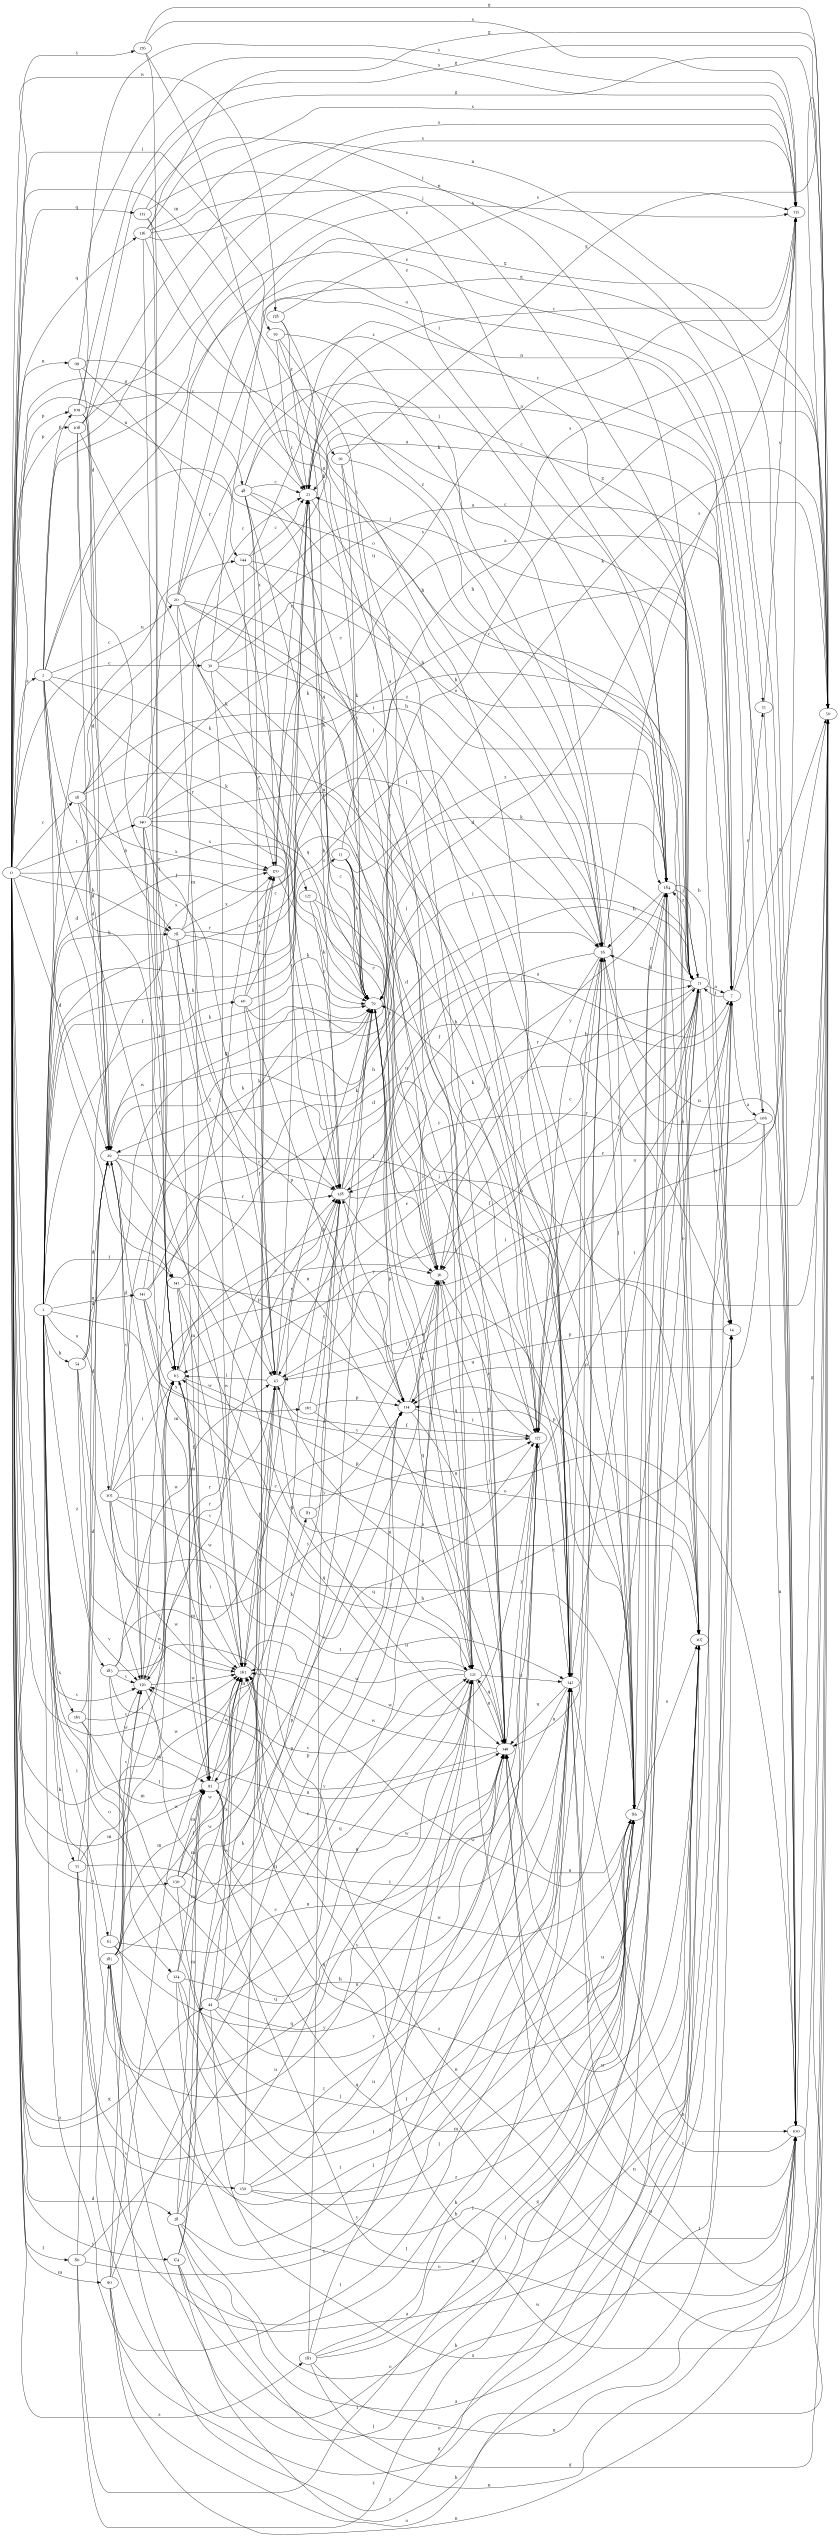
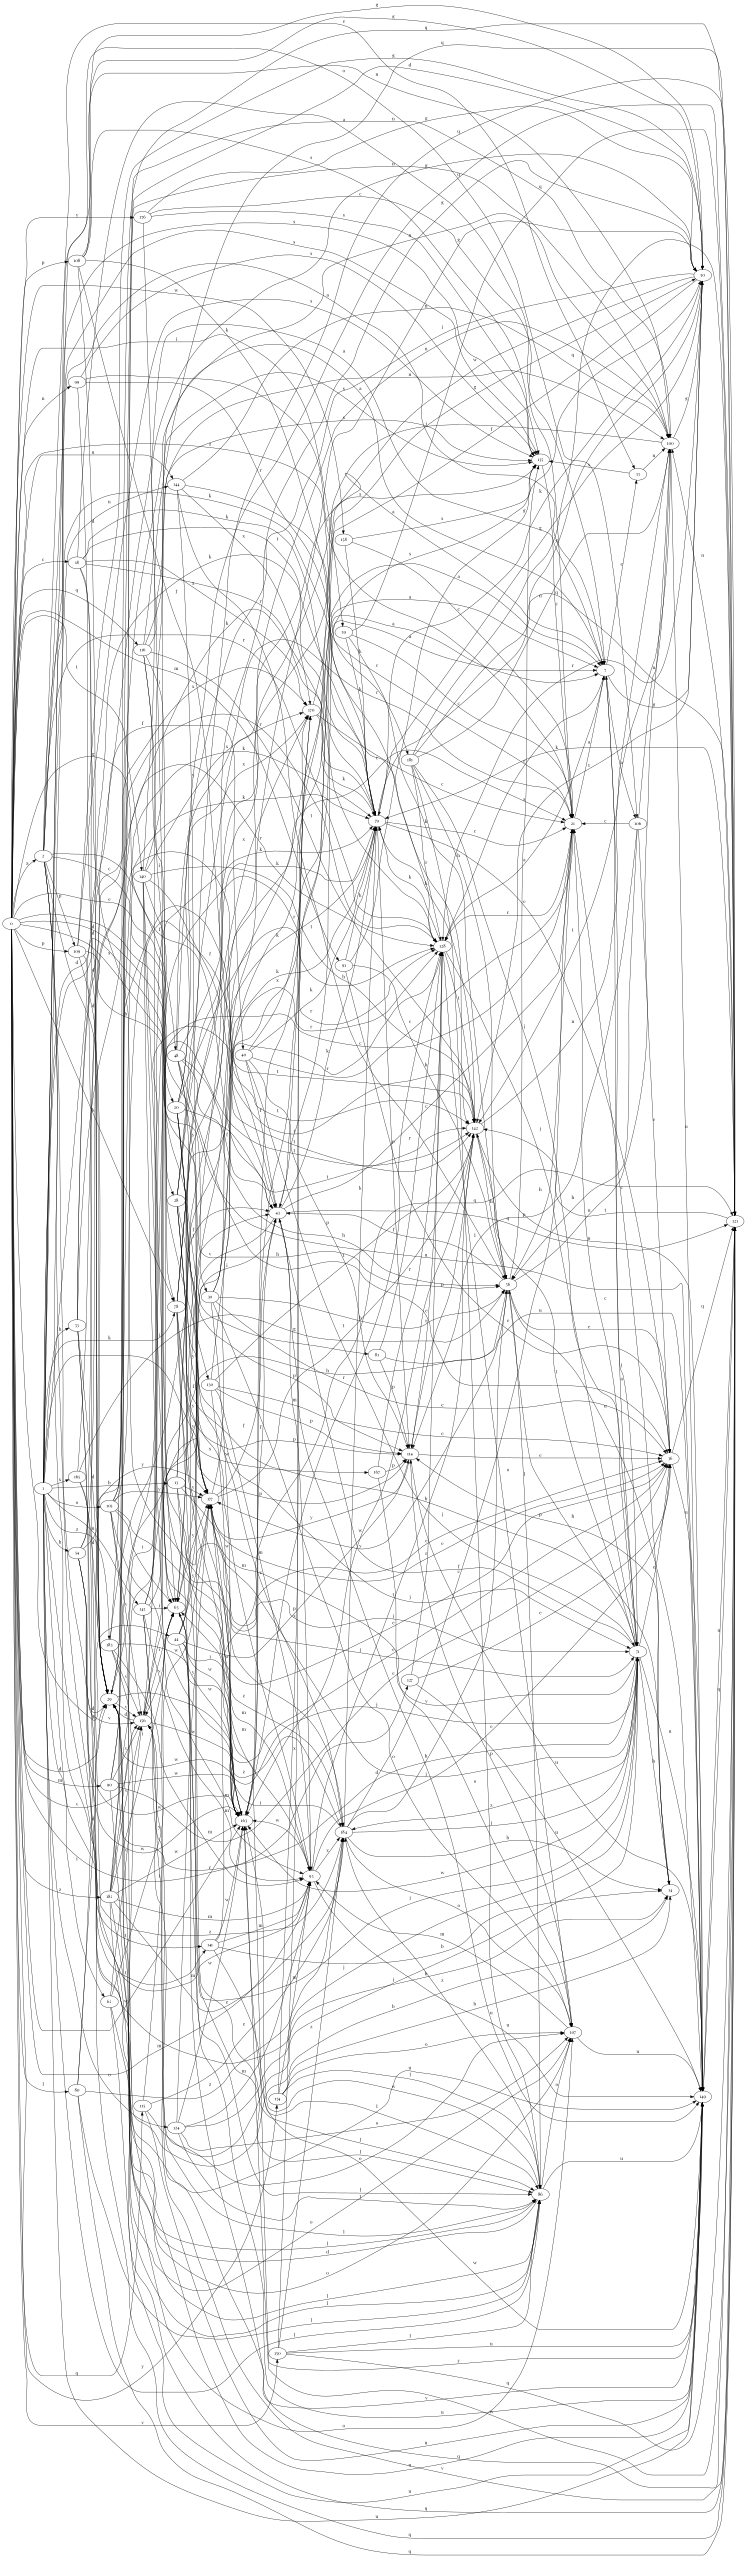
(192, 1629) -> (203, 1782)
(341, 1979) -> (295, 1329)
